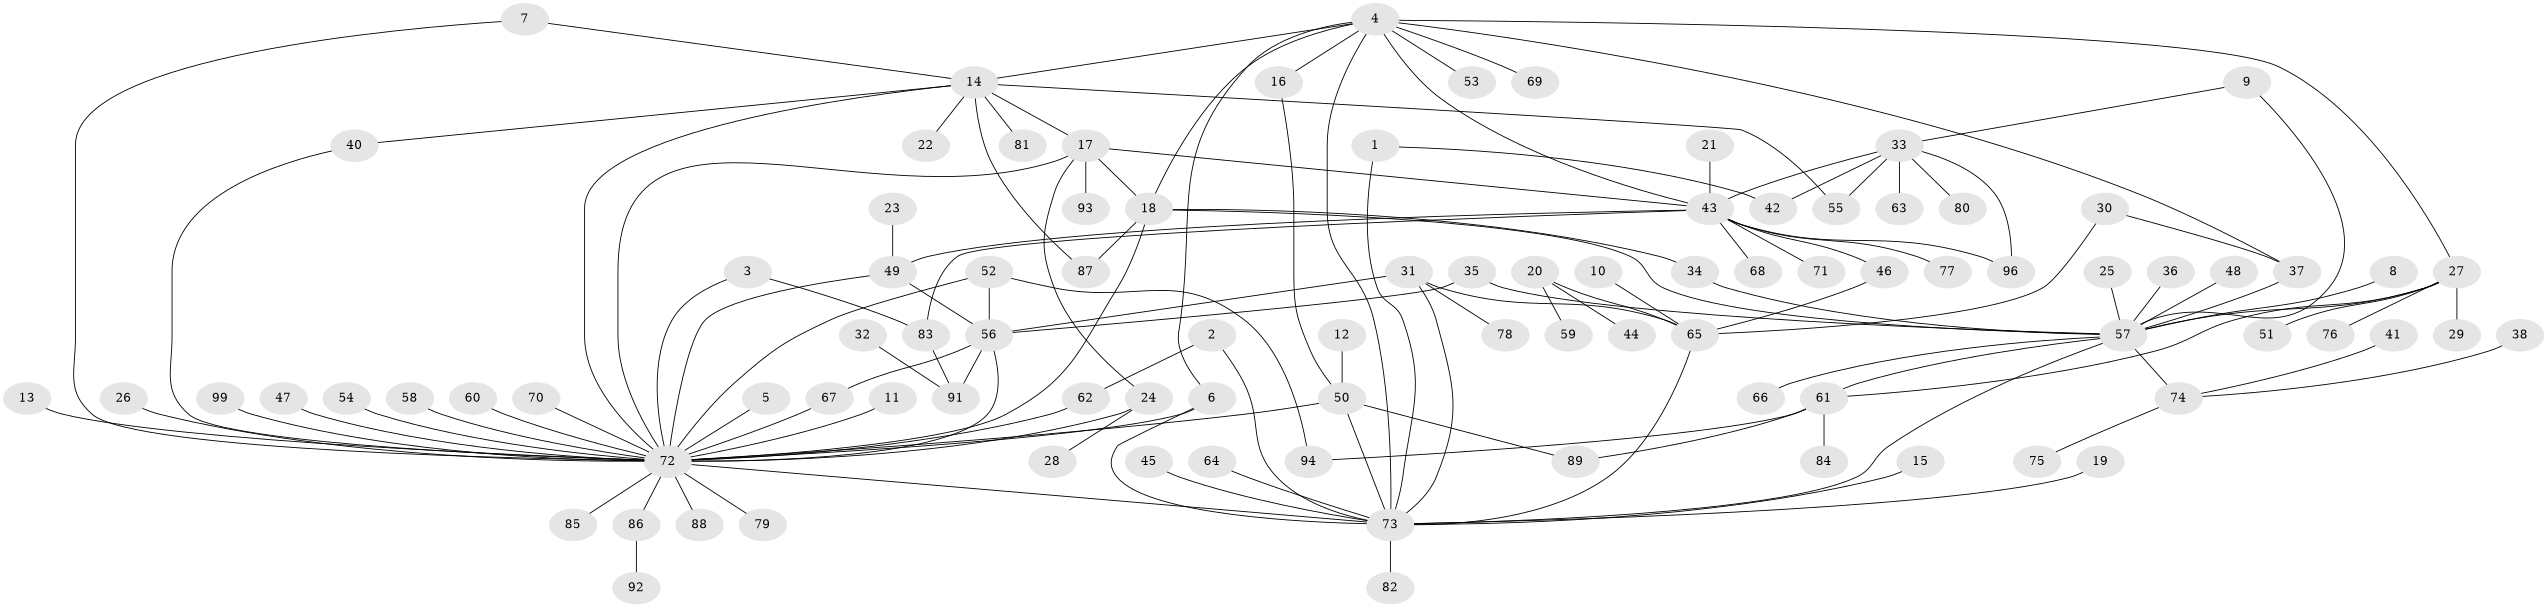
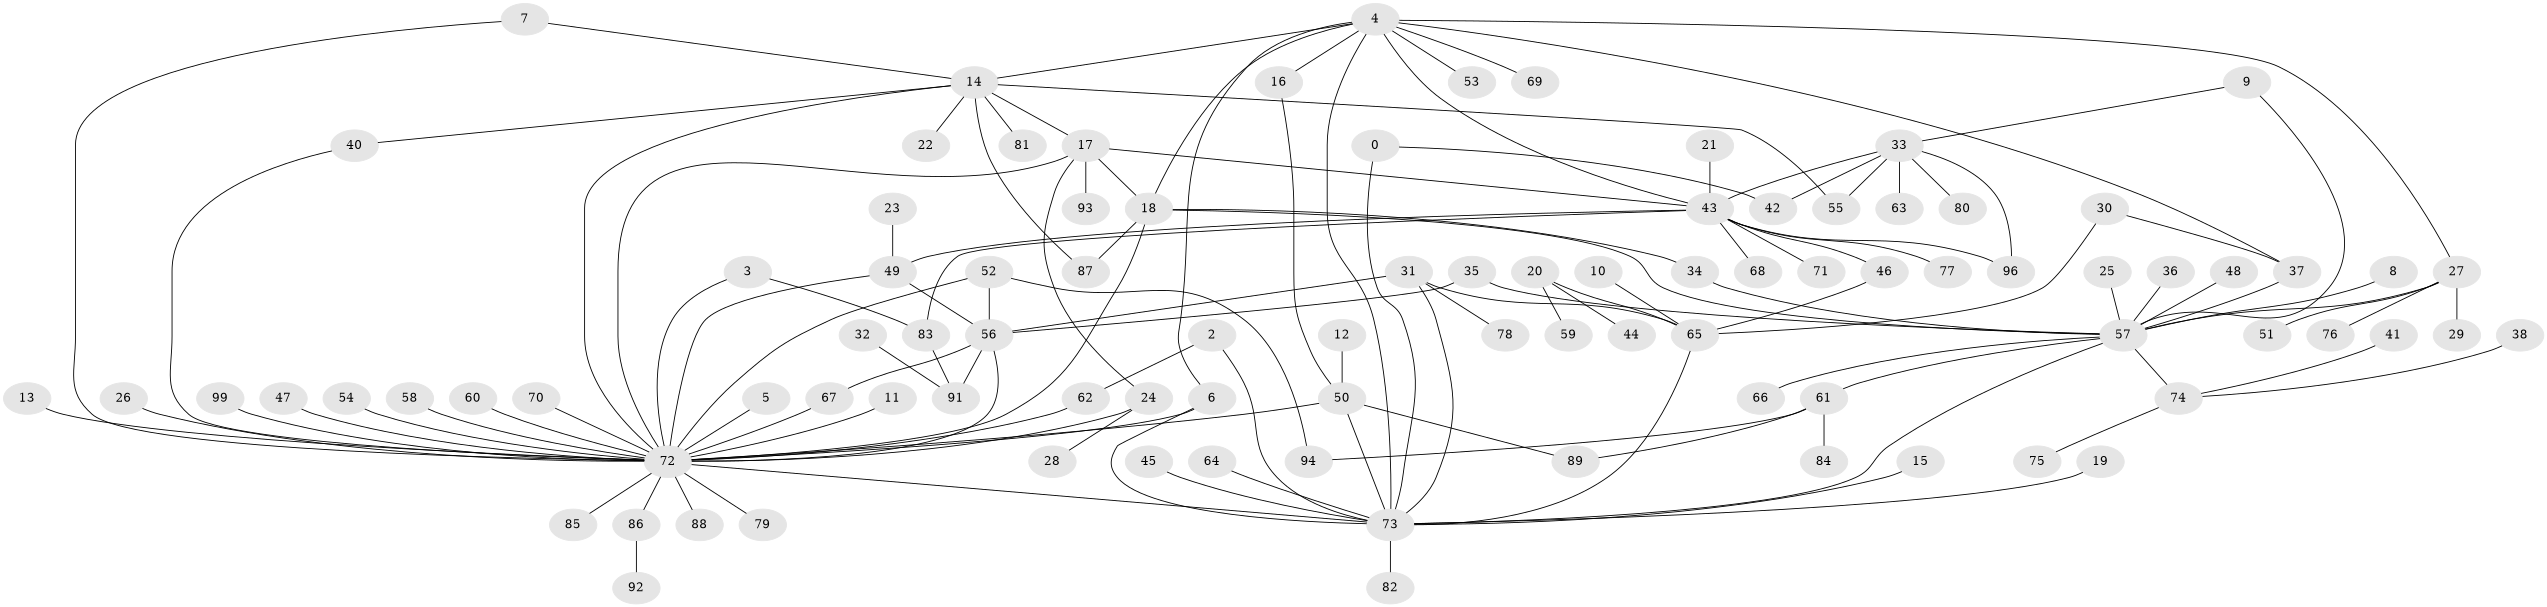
(1375, 146) -> (1375, 146)
(2147, 353) -> none
